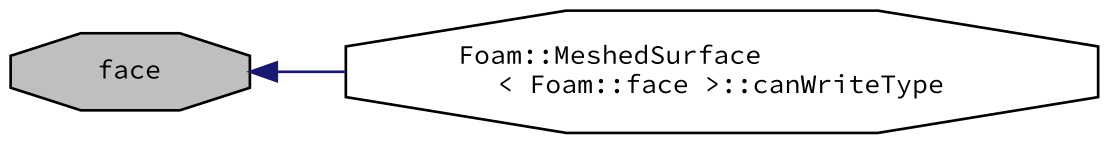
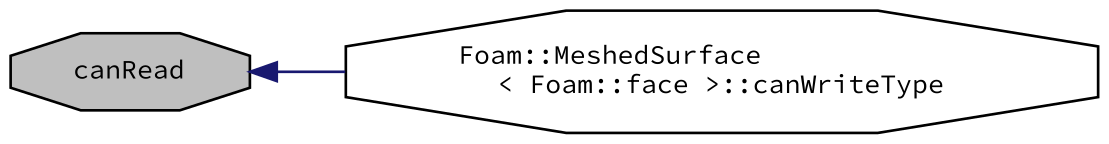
(130, 72) -> (130, 72)
